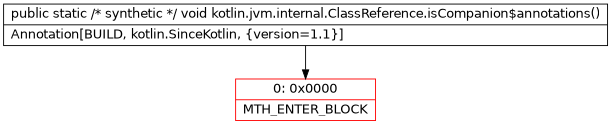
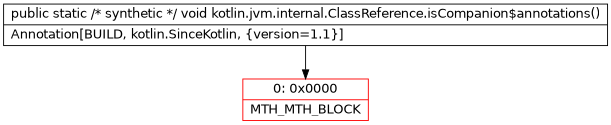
(306, 110) -> (306, 110)
